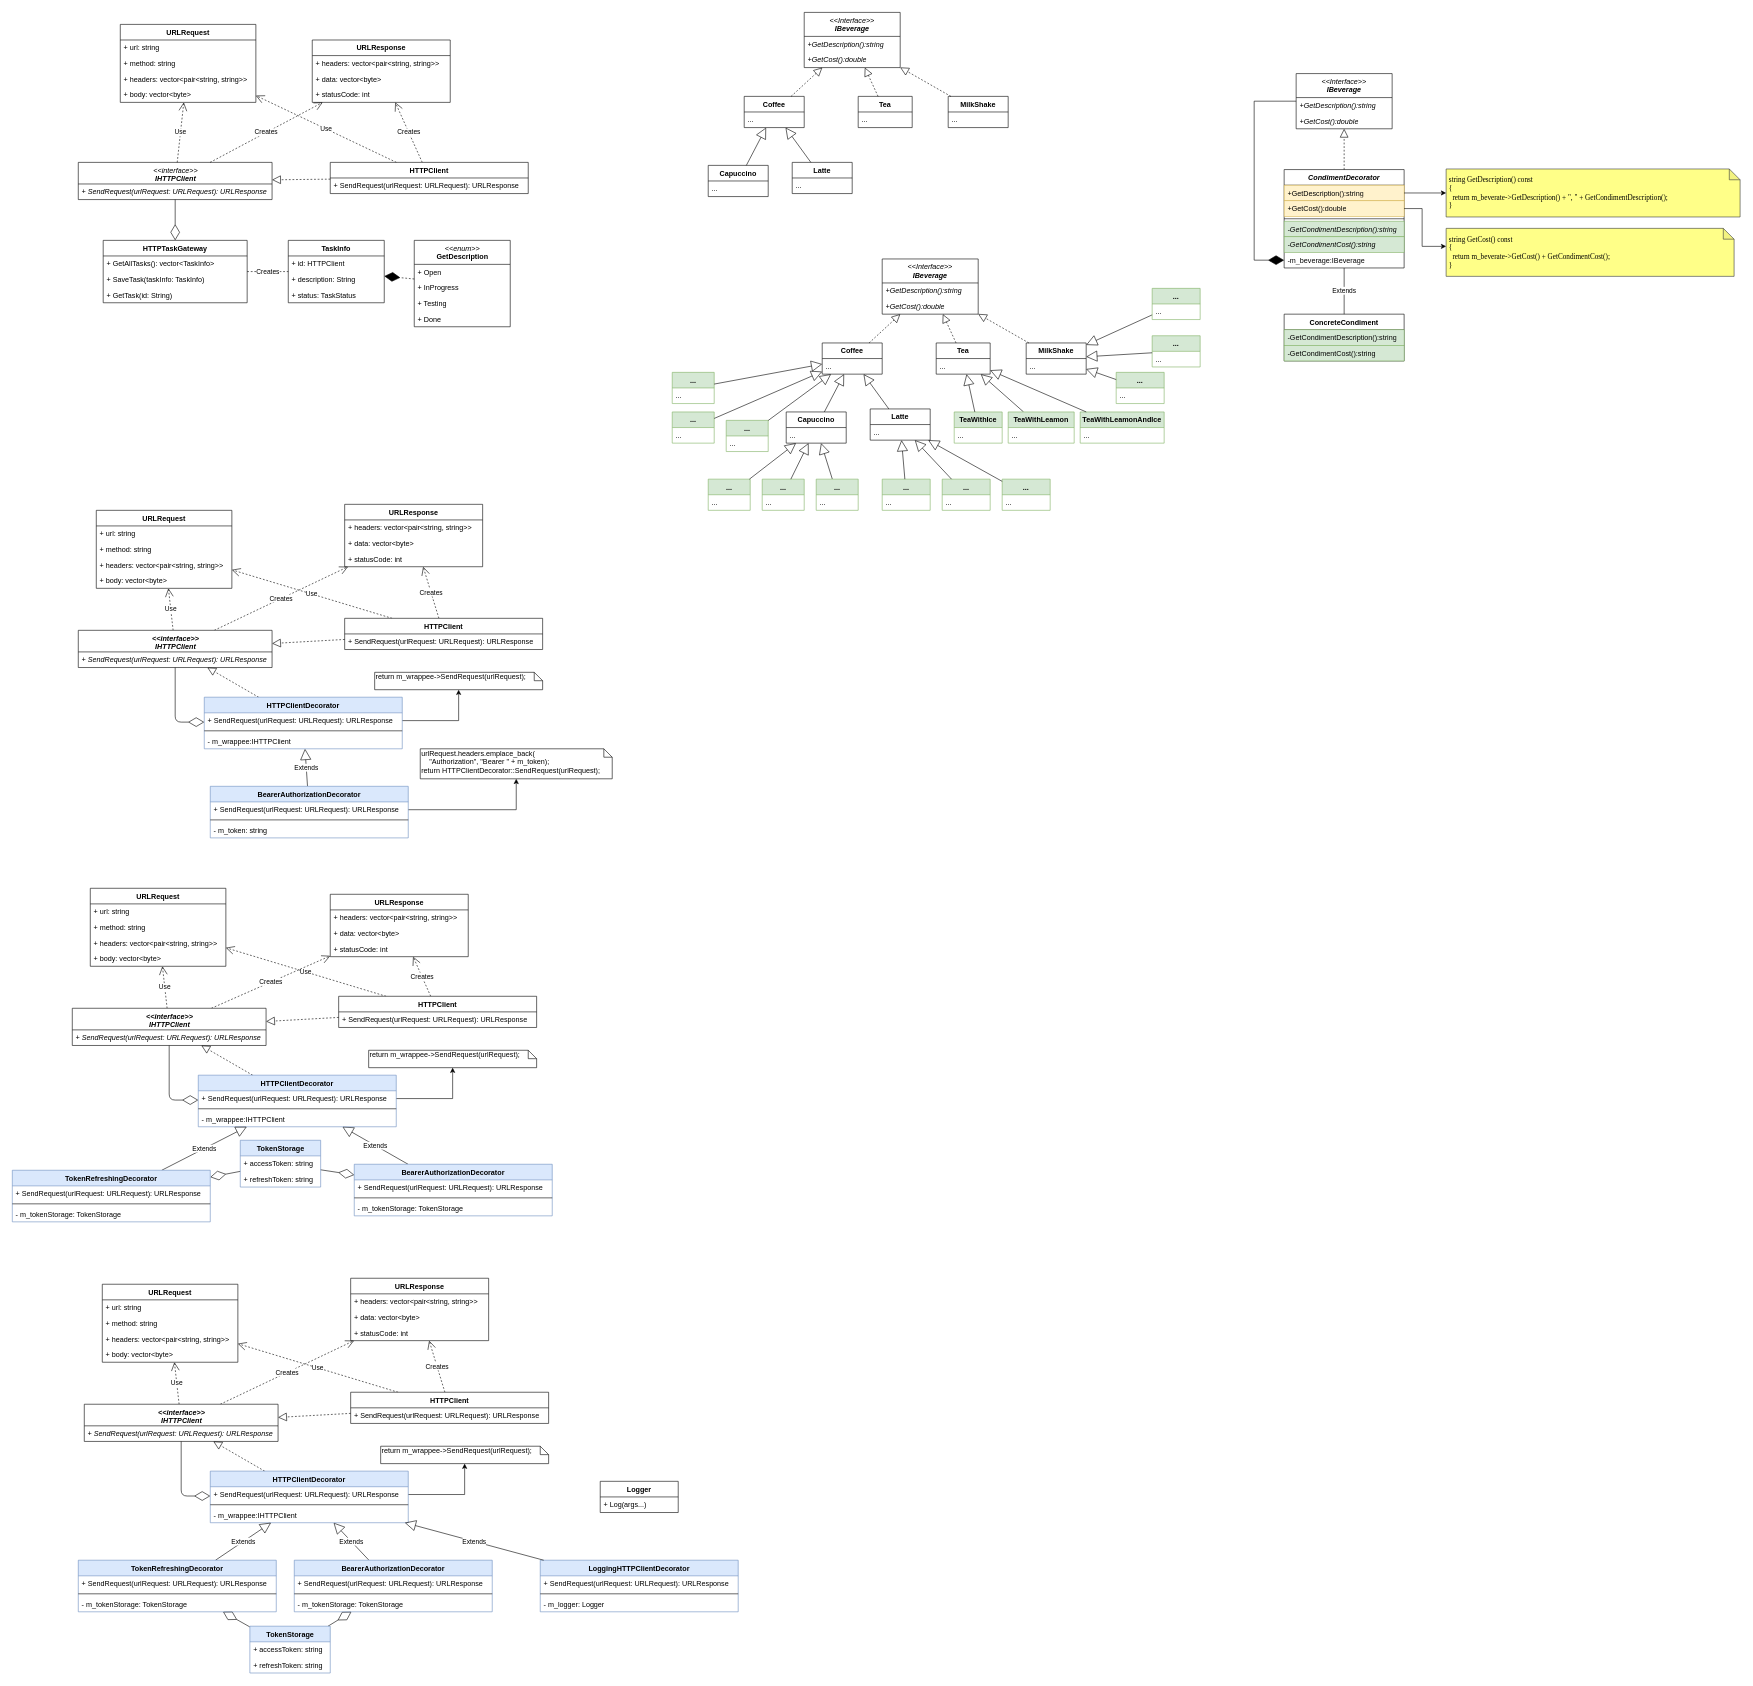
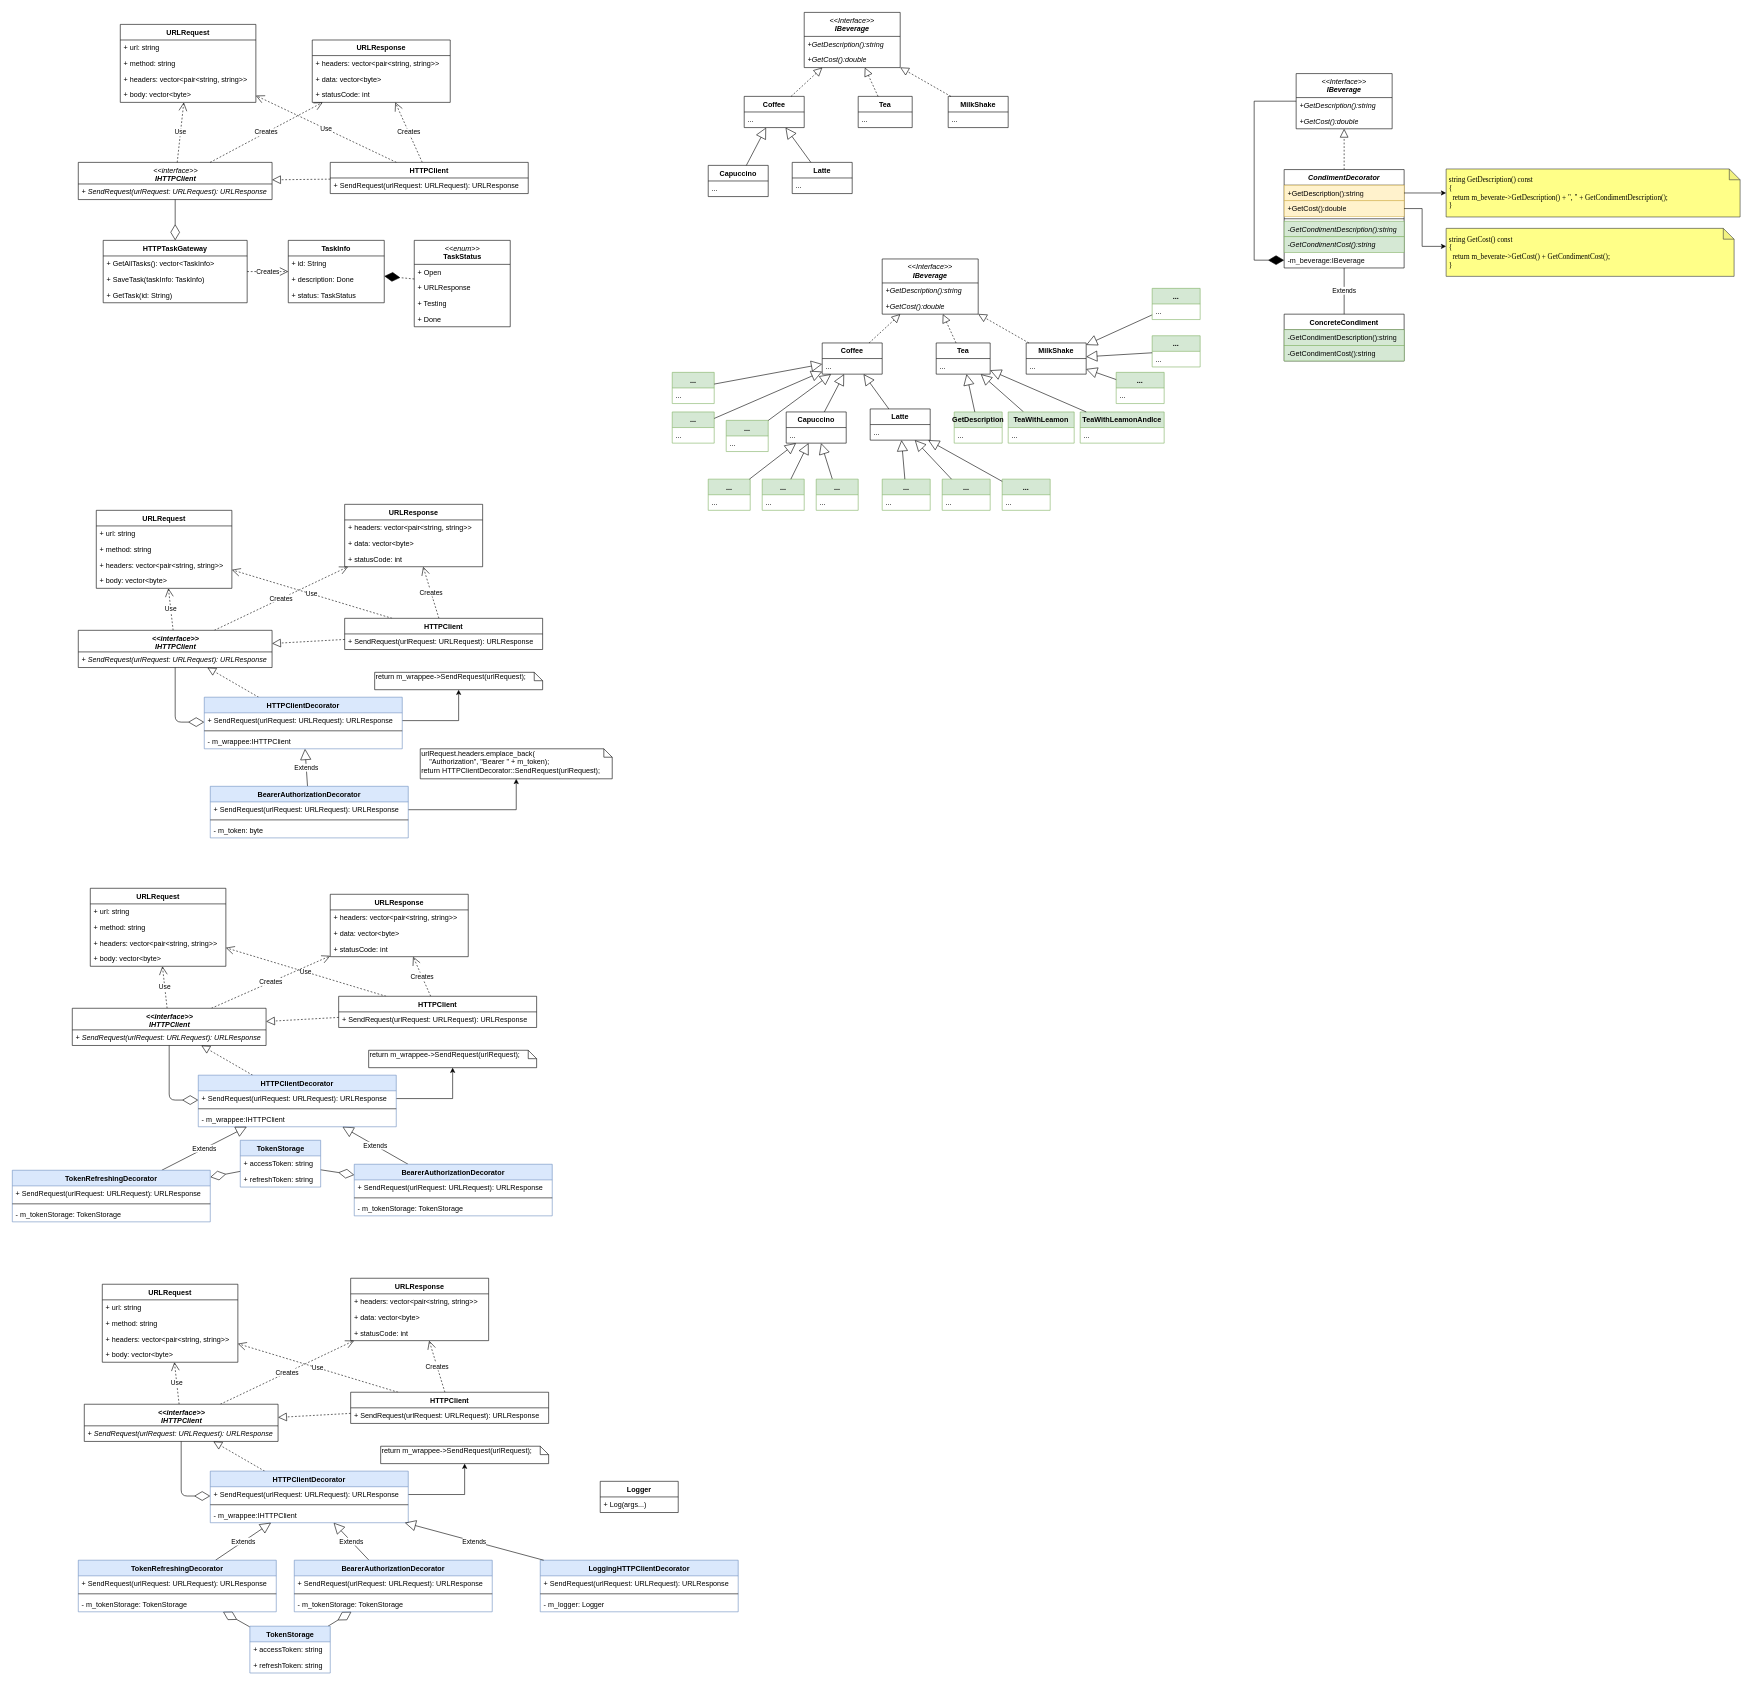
(463, 253) -> (463, 253)
(318, 264) -> (311, 264)
(282, 272) -> (282, 272)
(328, 280) -> (325, 280)
(441, 288) -> (443, 288)
(978, 420) -> (978, 425)
(244, 830) -> (241, 830)
